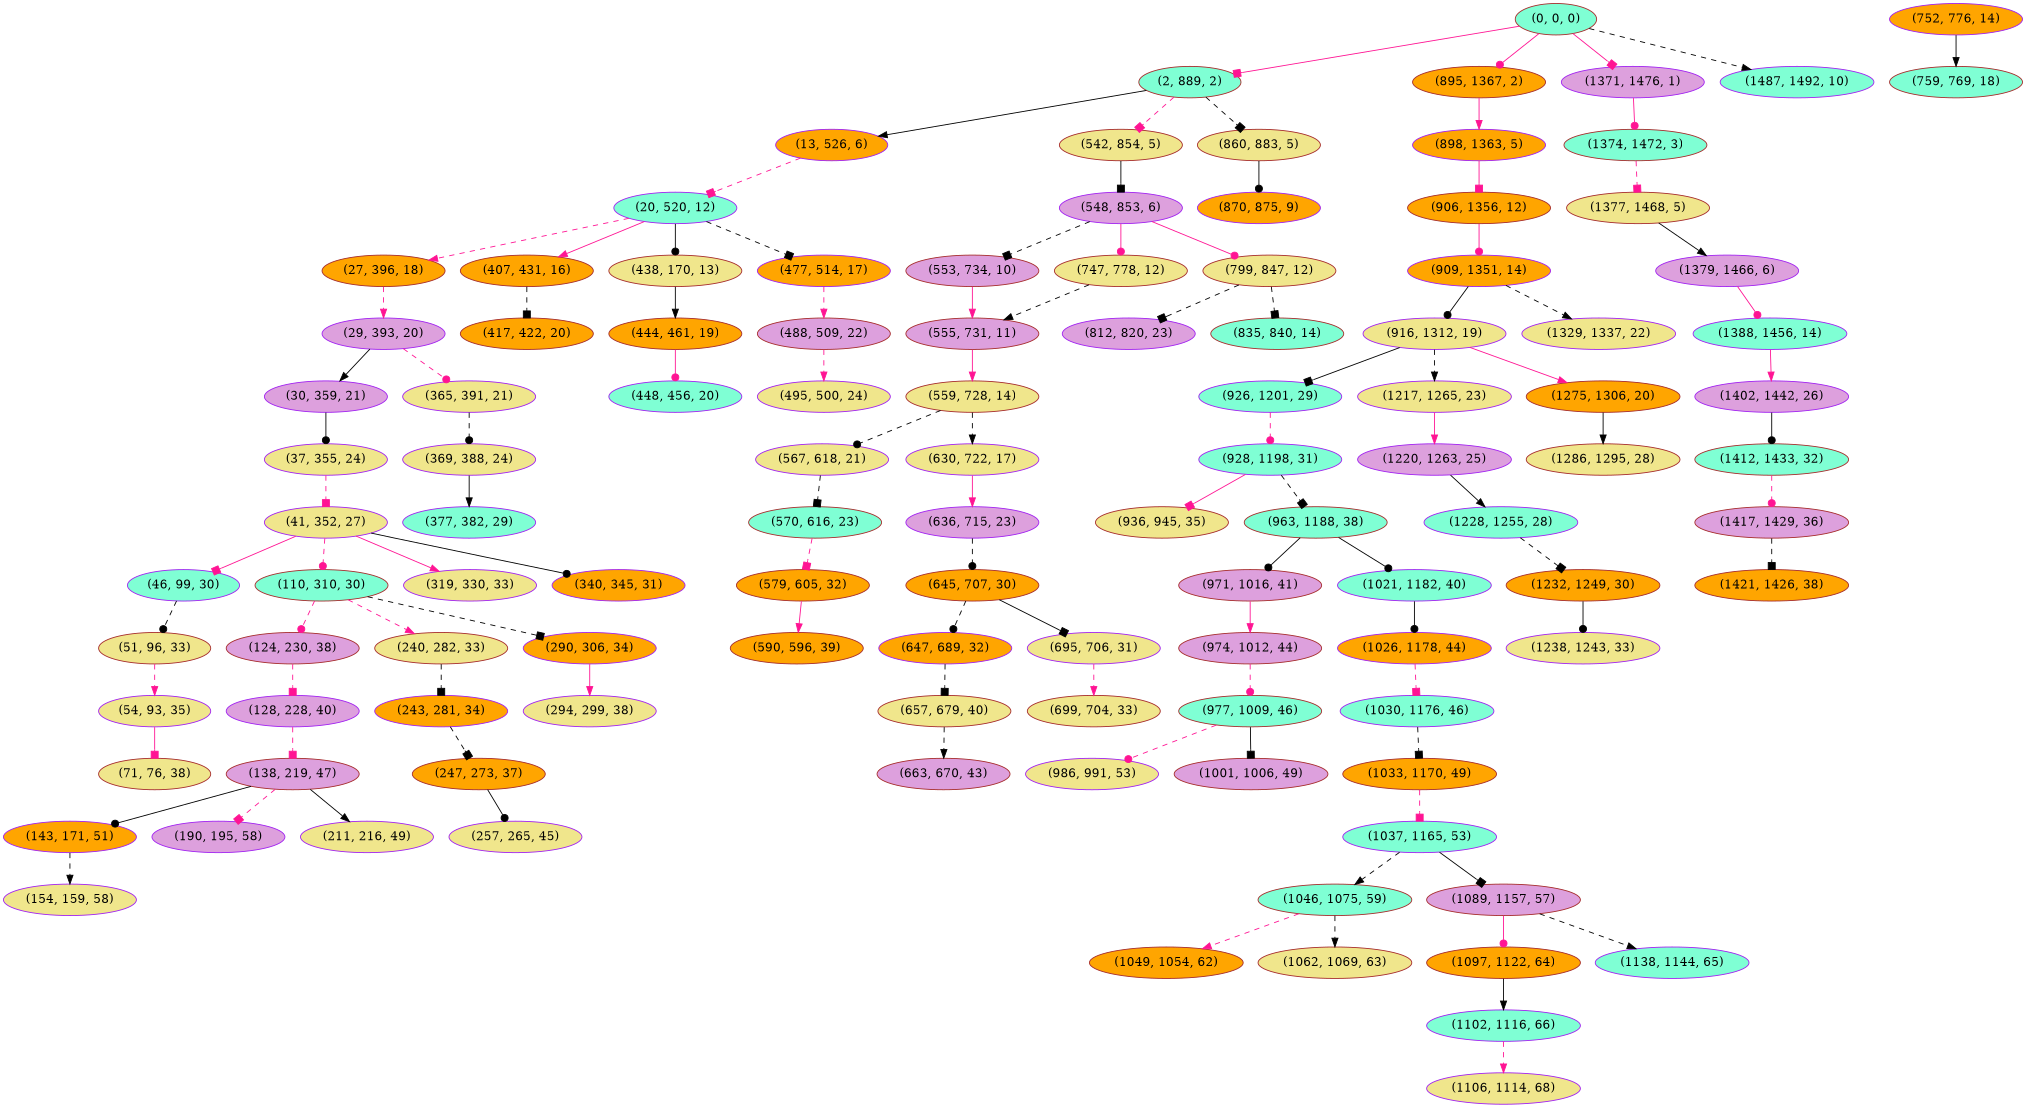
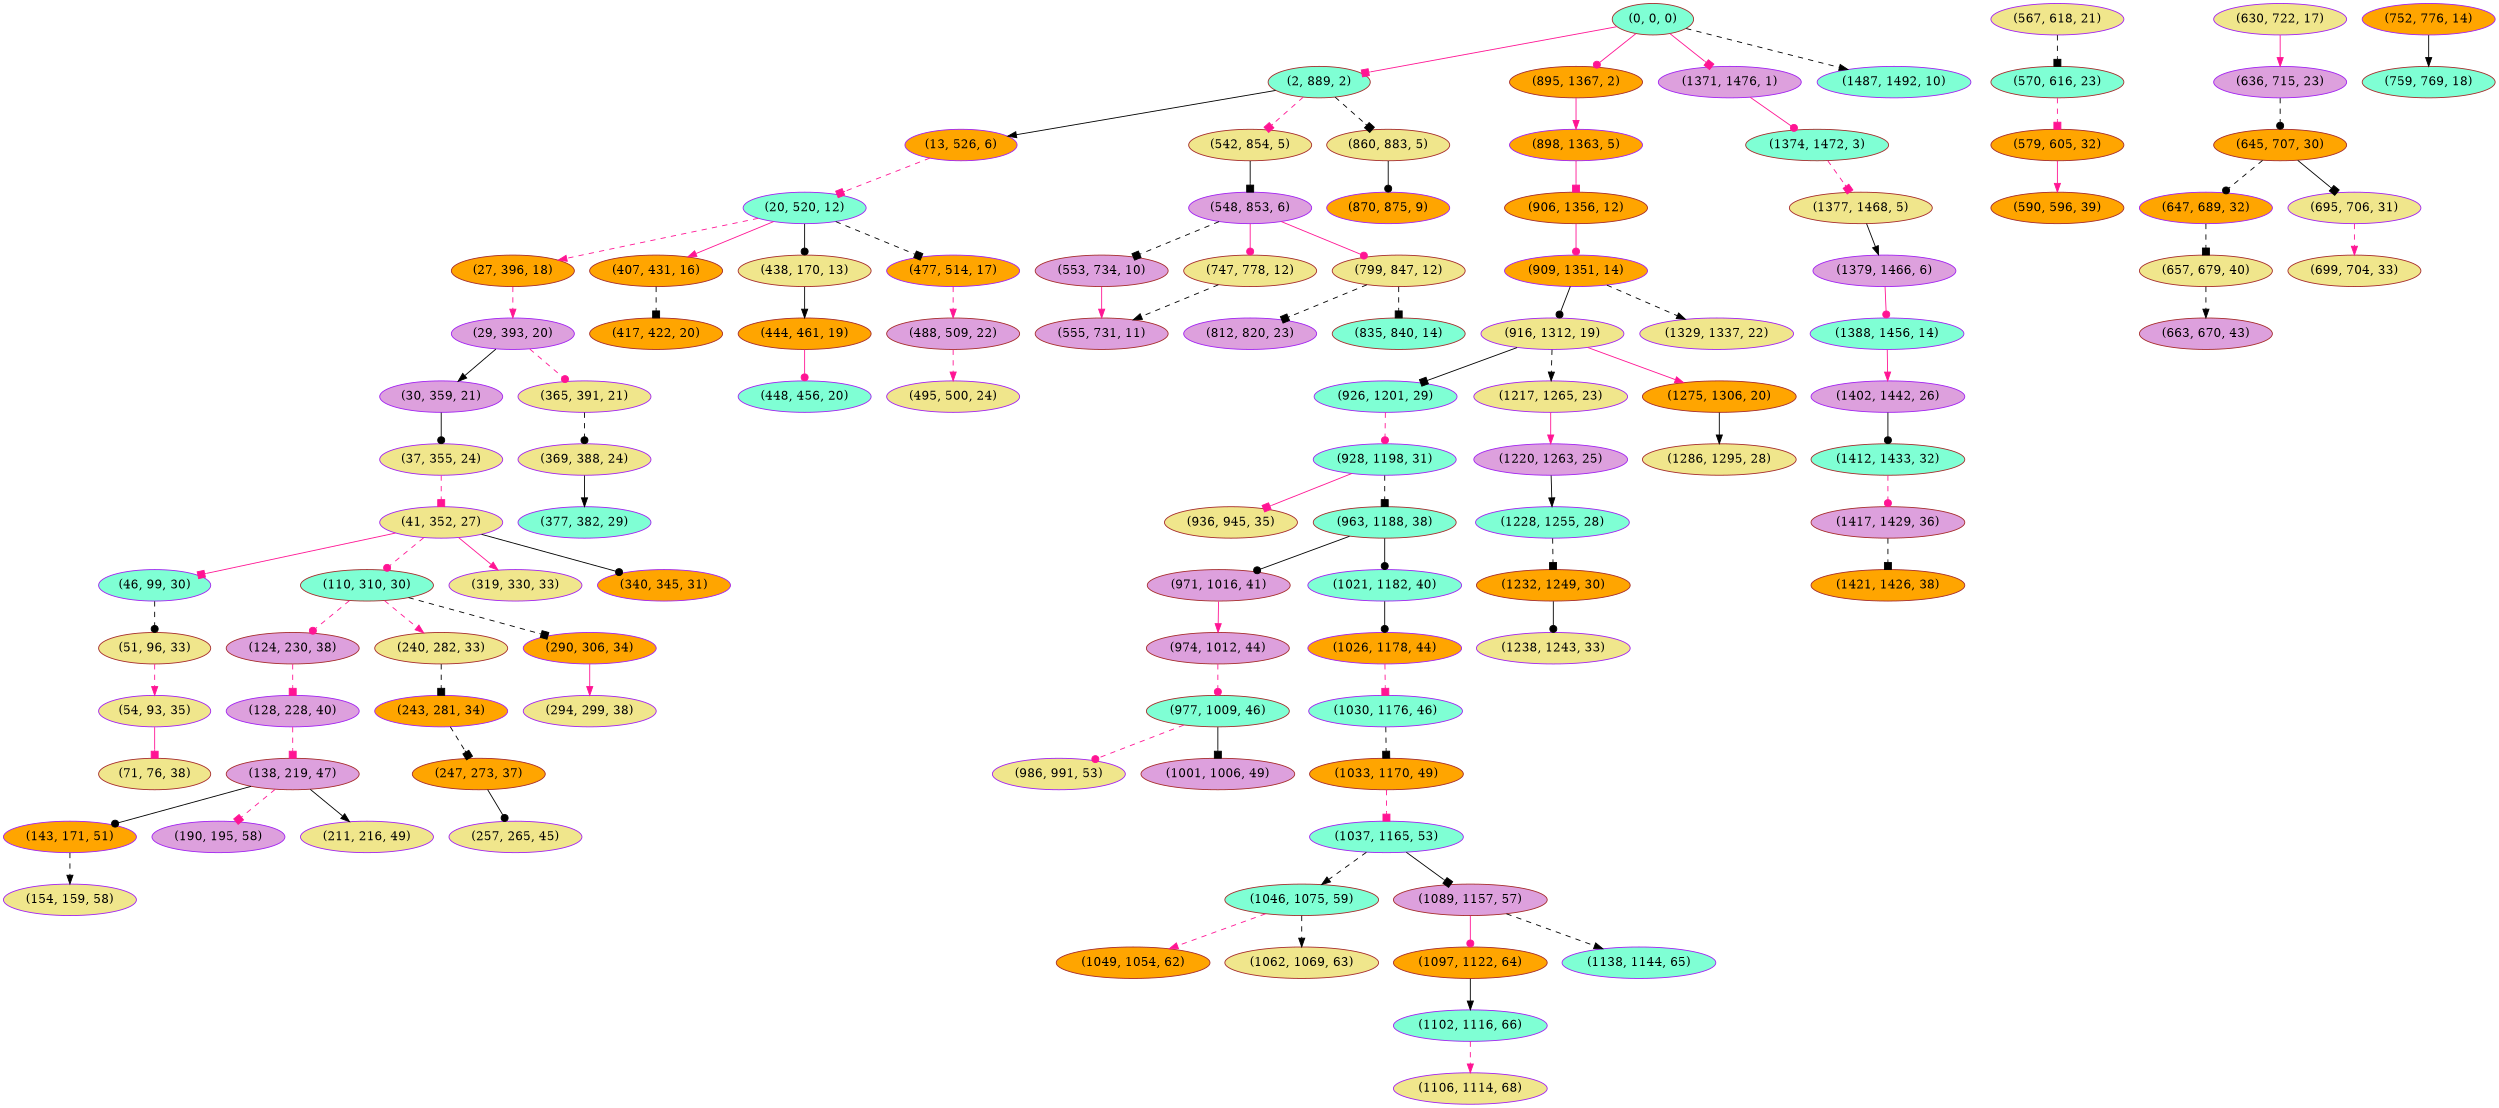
(972, 397) -> none
